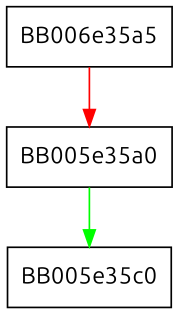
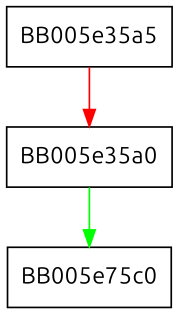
(89, 37) -> (89, 37)
(89, 277) -> (89, 277)
